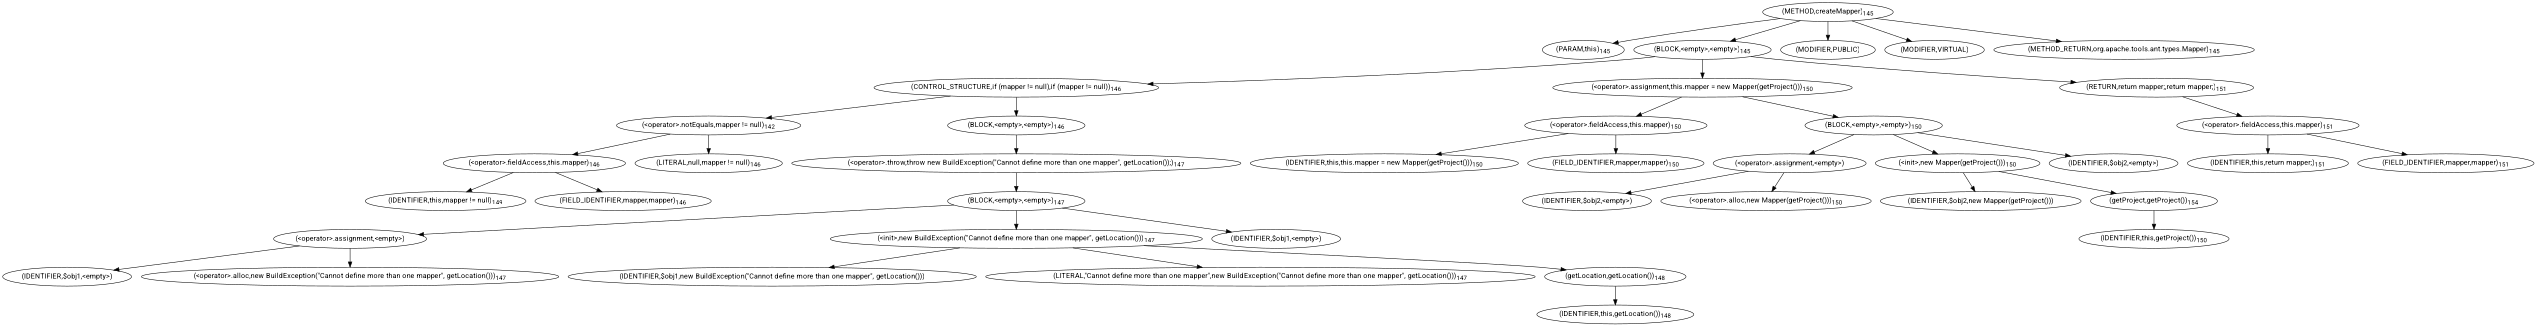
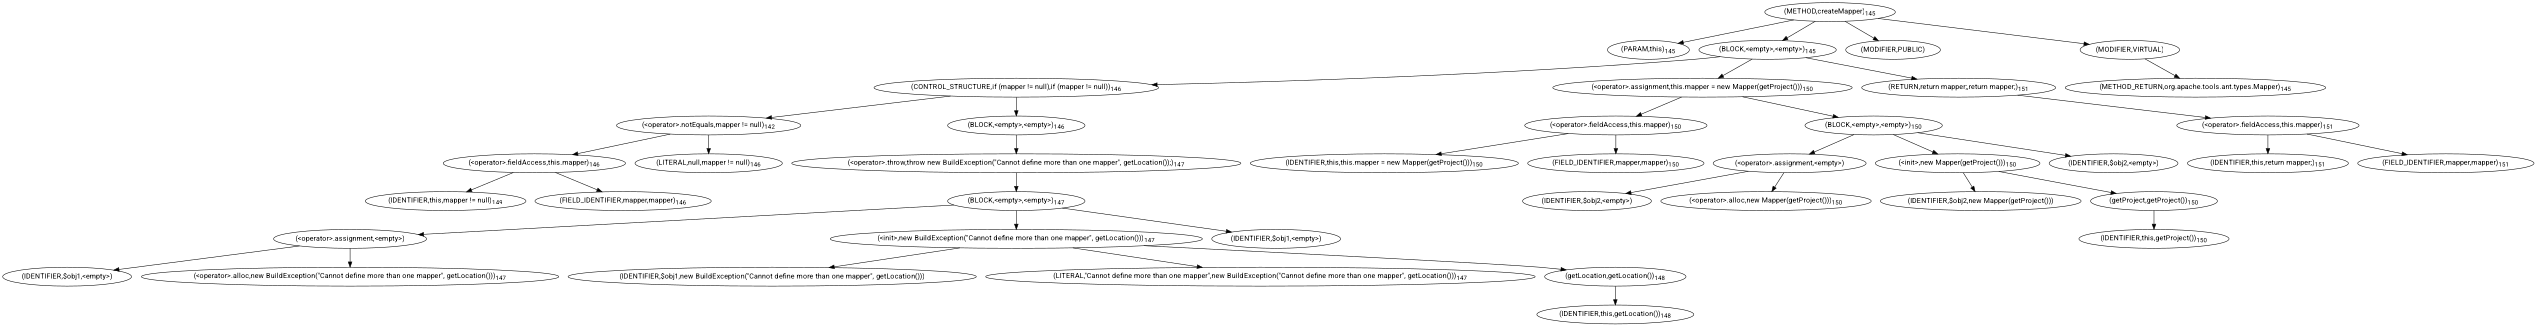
(1966, 30) -> (2160, 67)
(2193, 200) -> (2193, 200)
